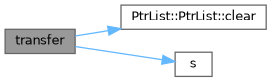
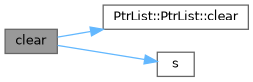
(40, 41) -> (31, 41)
